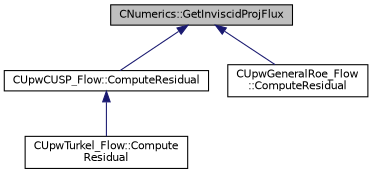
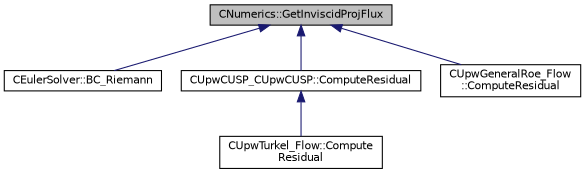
none -> (83, 81)
(106, 81) -> (301, 81)
